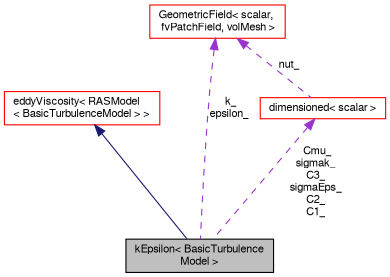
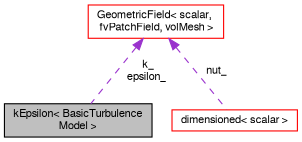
(82, 108) -> none
(260, 183) -> none
